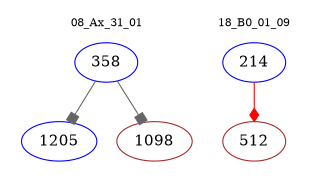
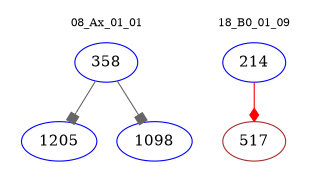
(107, 24) -> (107, 24)
(155, 141) -> (155, 141)
(254, 141) -> (254, 141)
